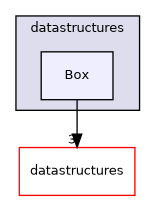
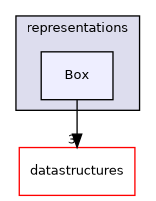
(78, 29) -> (78, 29)
